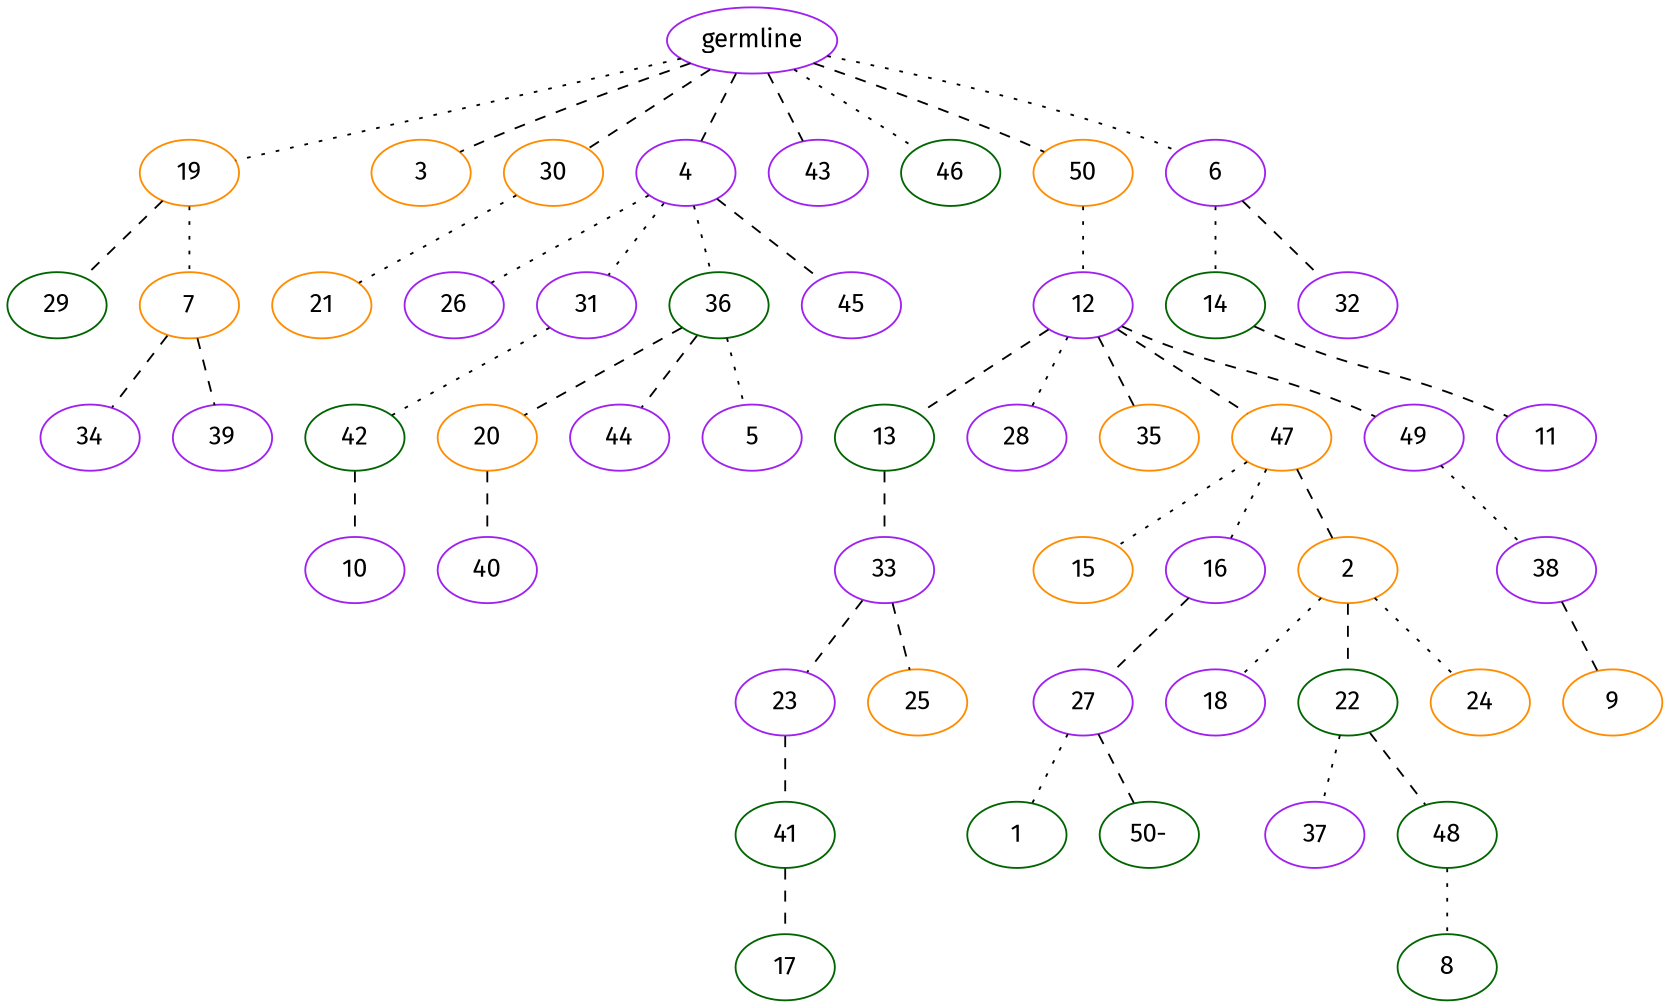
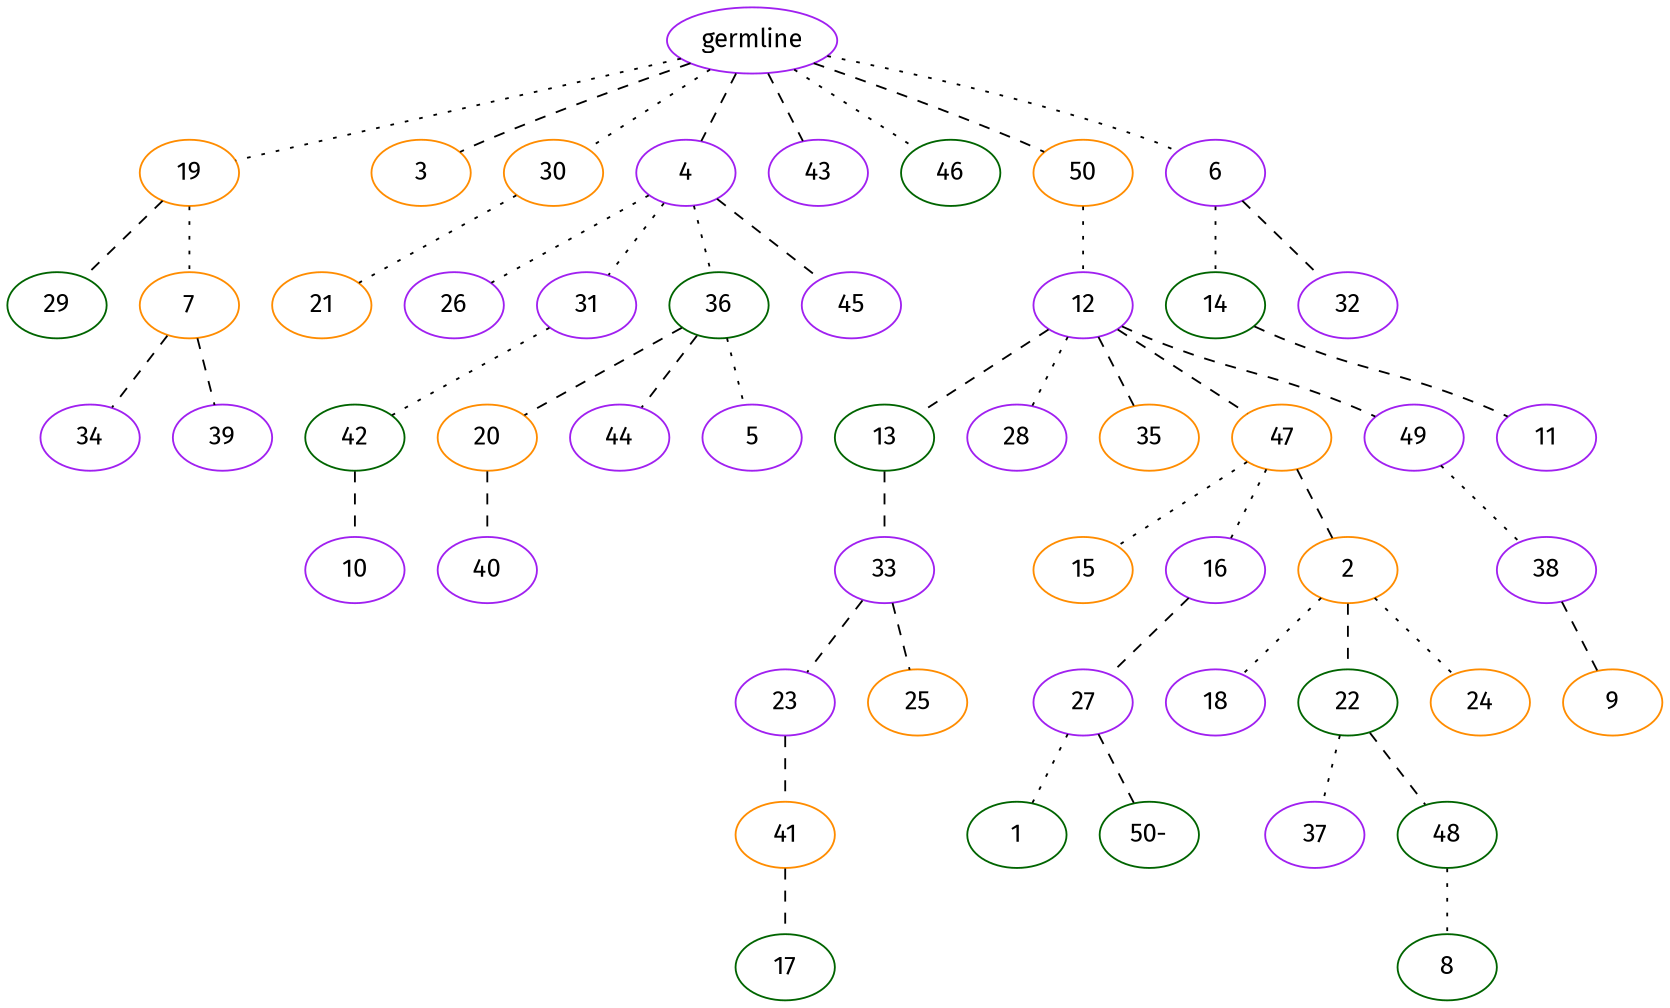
(649, 109) -> (649, 109)
(785, 835) -> (785, 835)
